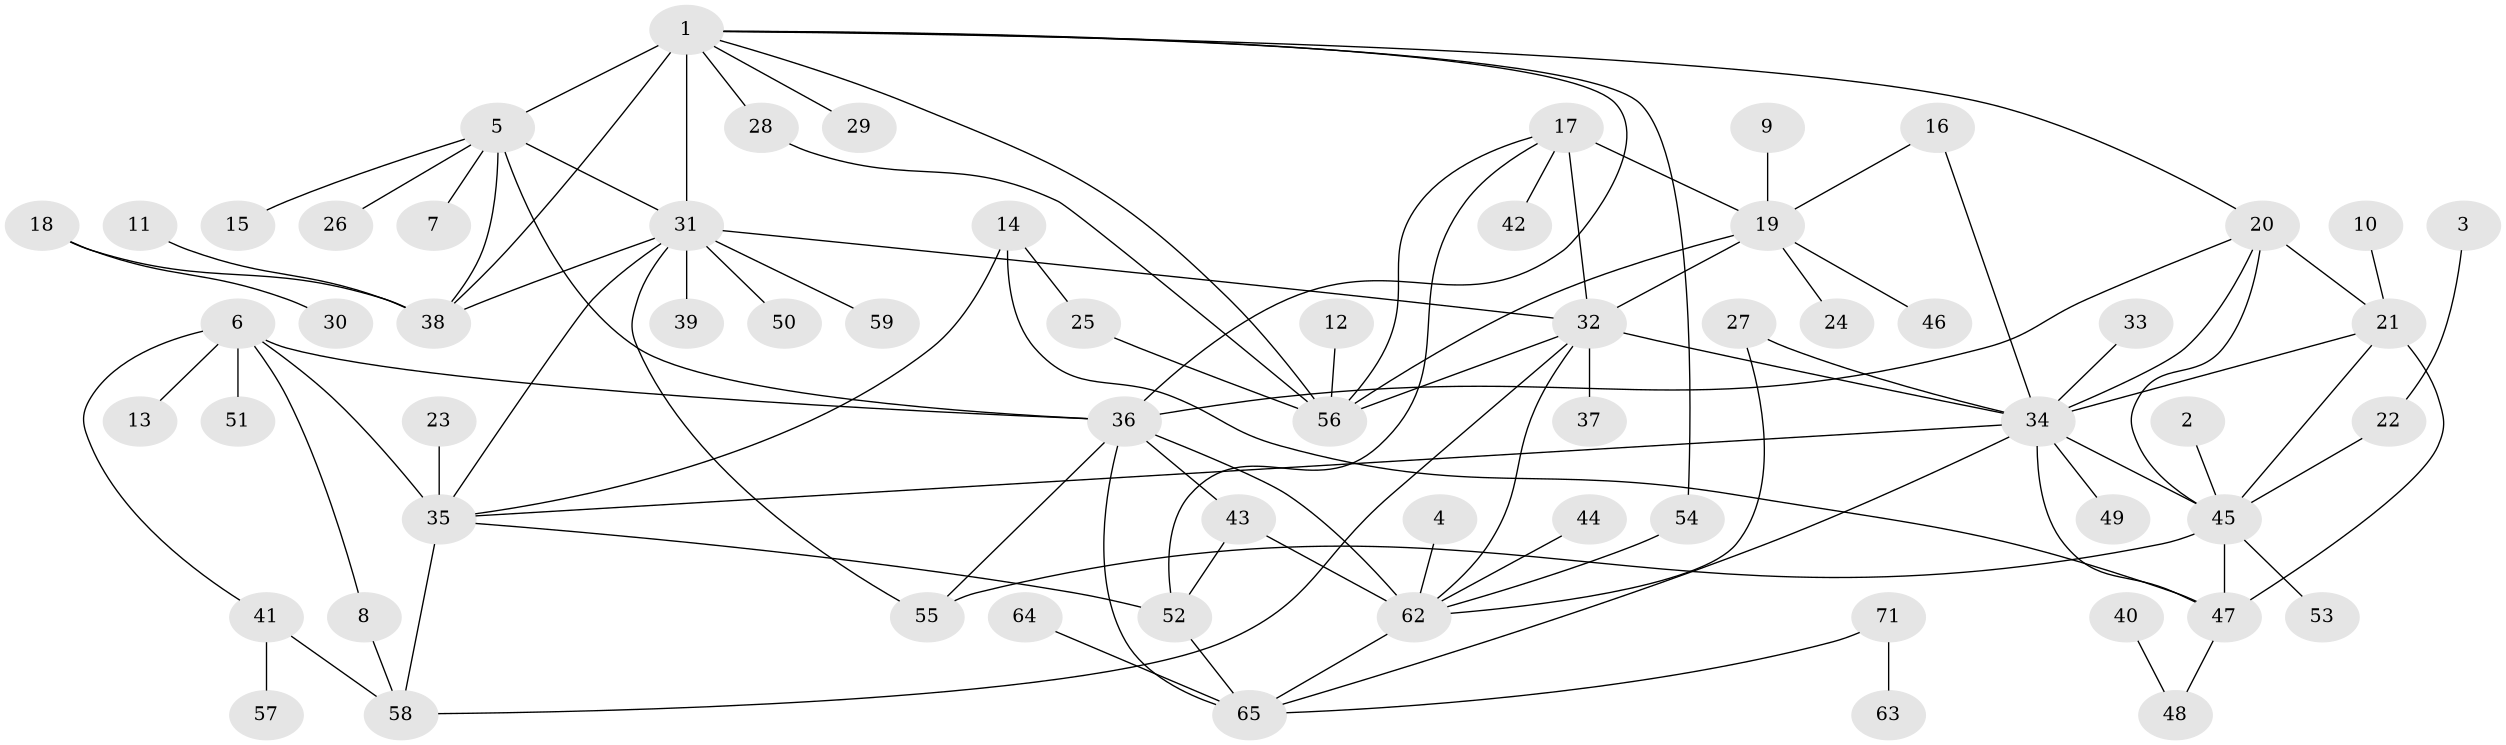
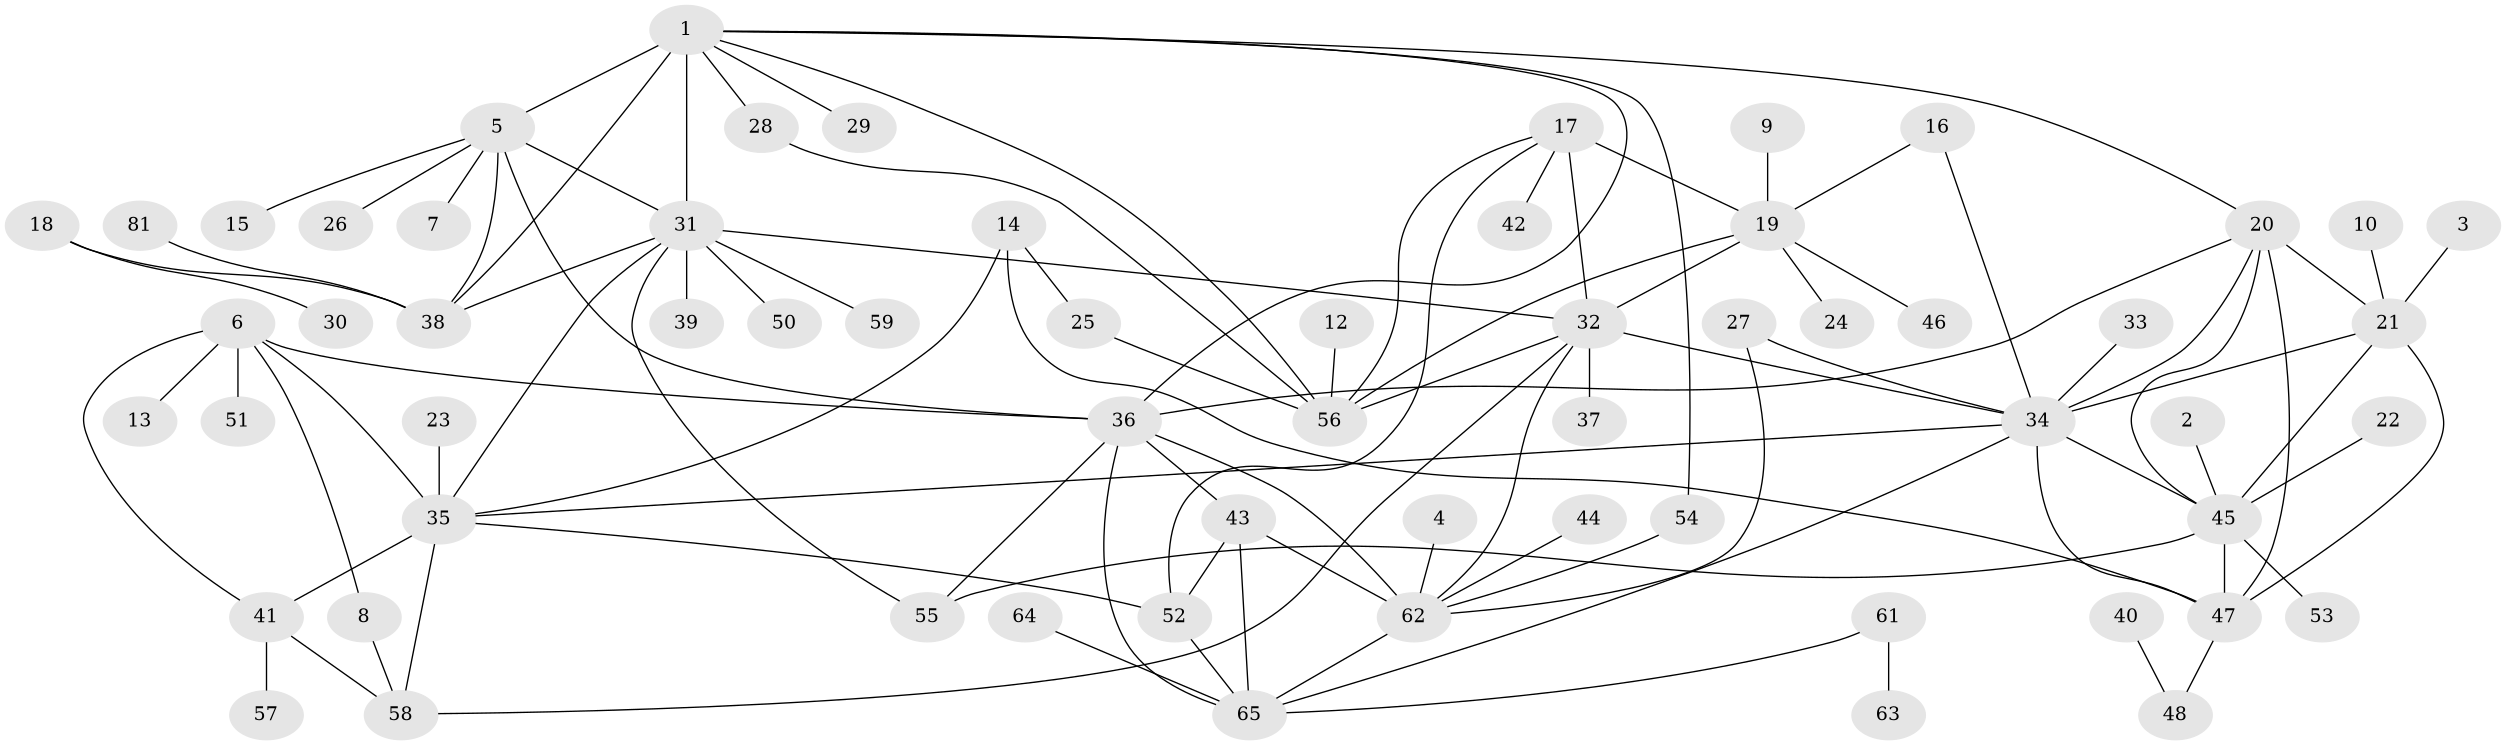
(140, 226) -> (140, 226)
(2445, 329) -> (2426, 275)
none -> (2289, 427)
(2113, 519) -> none
none -> (359, 565)
none -> (1244, 617)
(1889, 617) -> (1889, 617)
